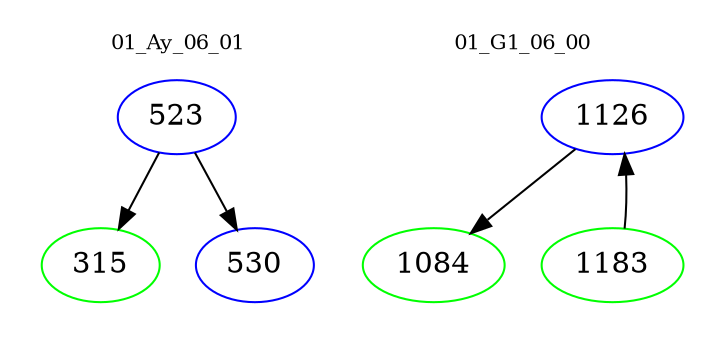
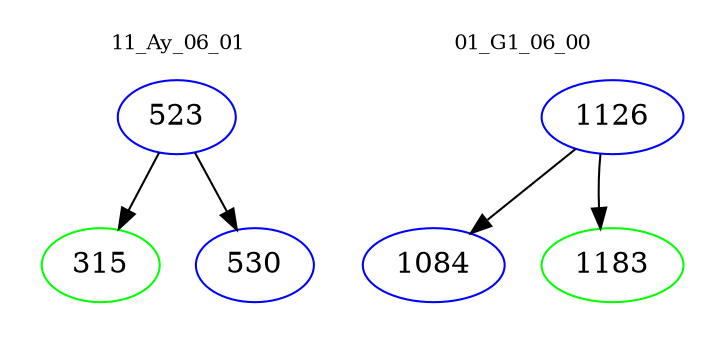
(178, 44) -> (178, 44)
(626, 202) -> (599, 181)
(434, 265) -> (434, 265)
